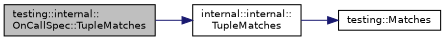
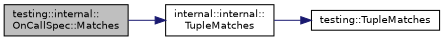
(80, 20) -> (66, 20)
(390, 20) -> (376, 20)
